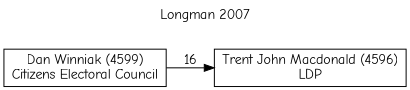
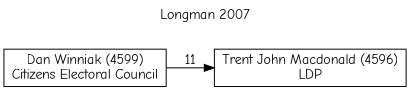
(190, 60) -> (190, 60)
